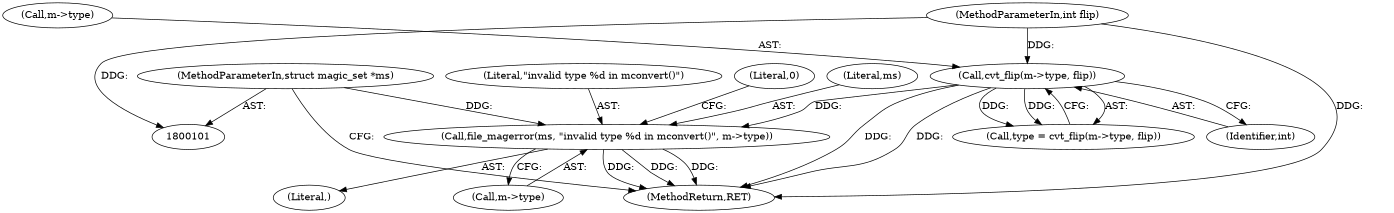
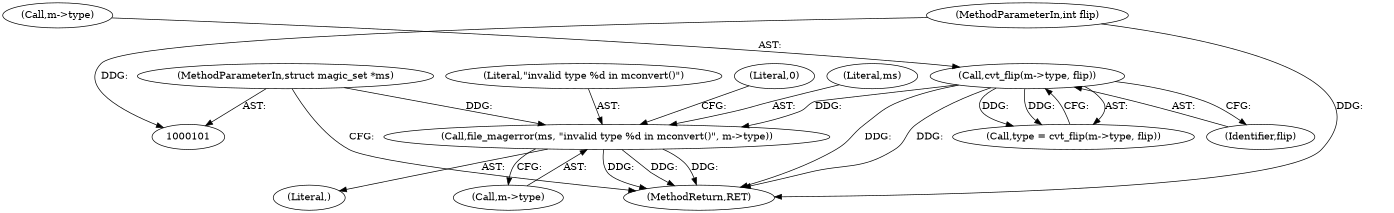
(1027, 42) -> none
(188, 137) -> (188, 137)
(1261, 137) -> (1261, 137)
